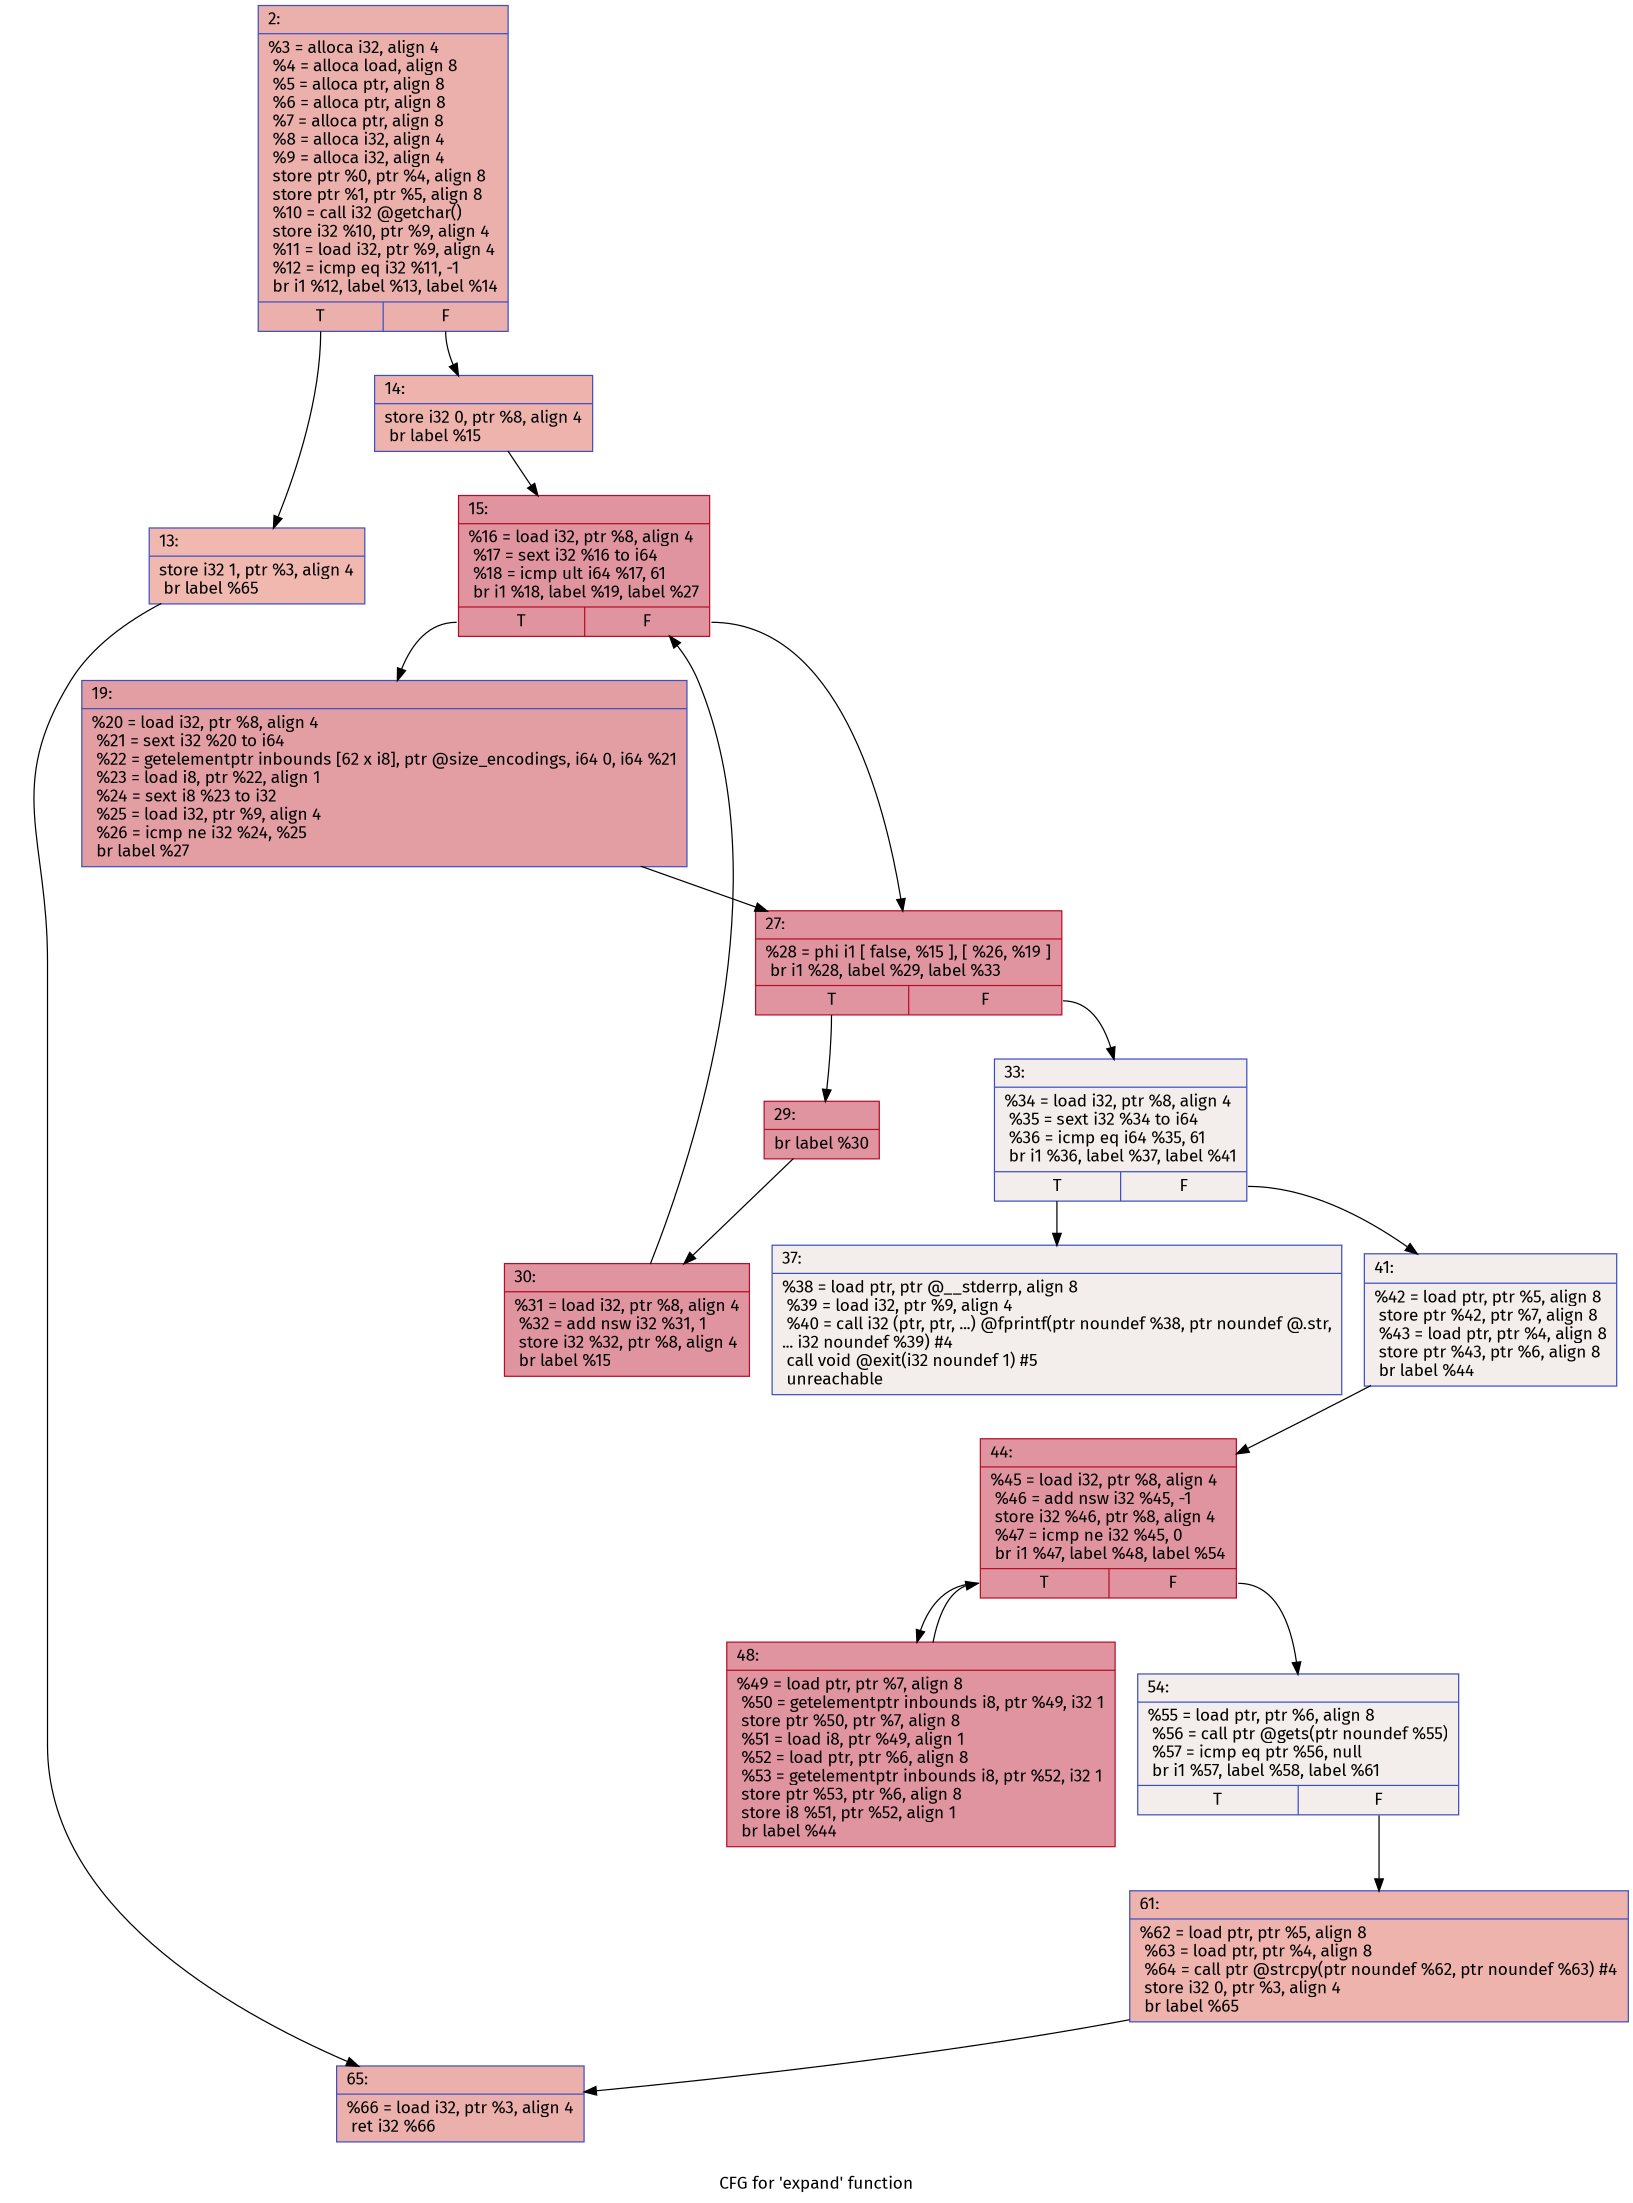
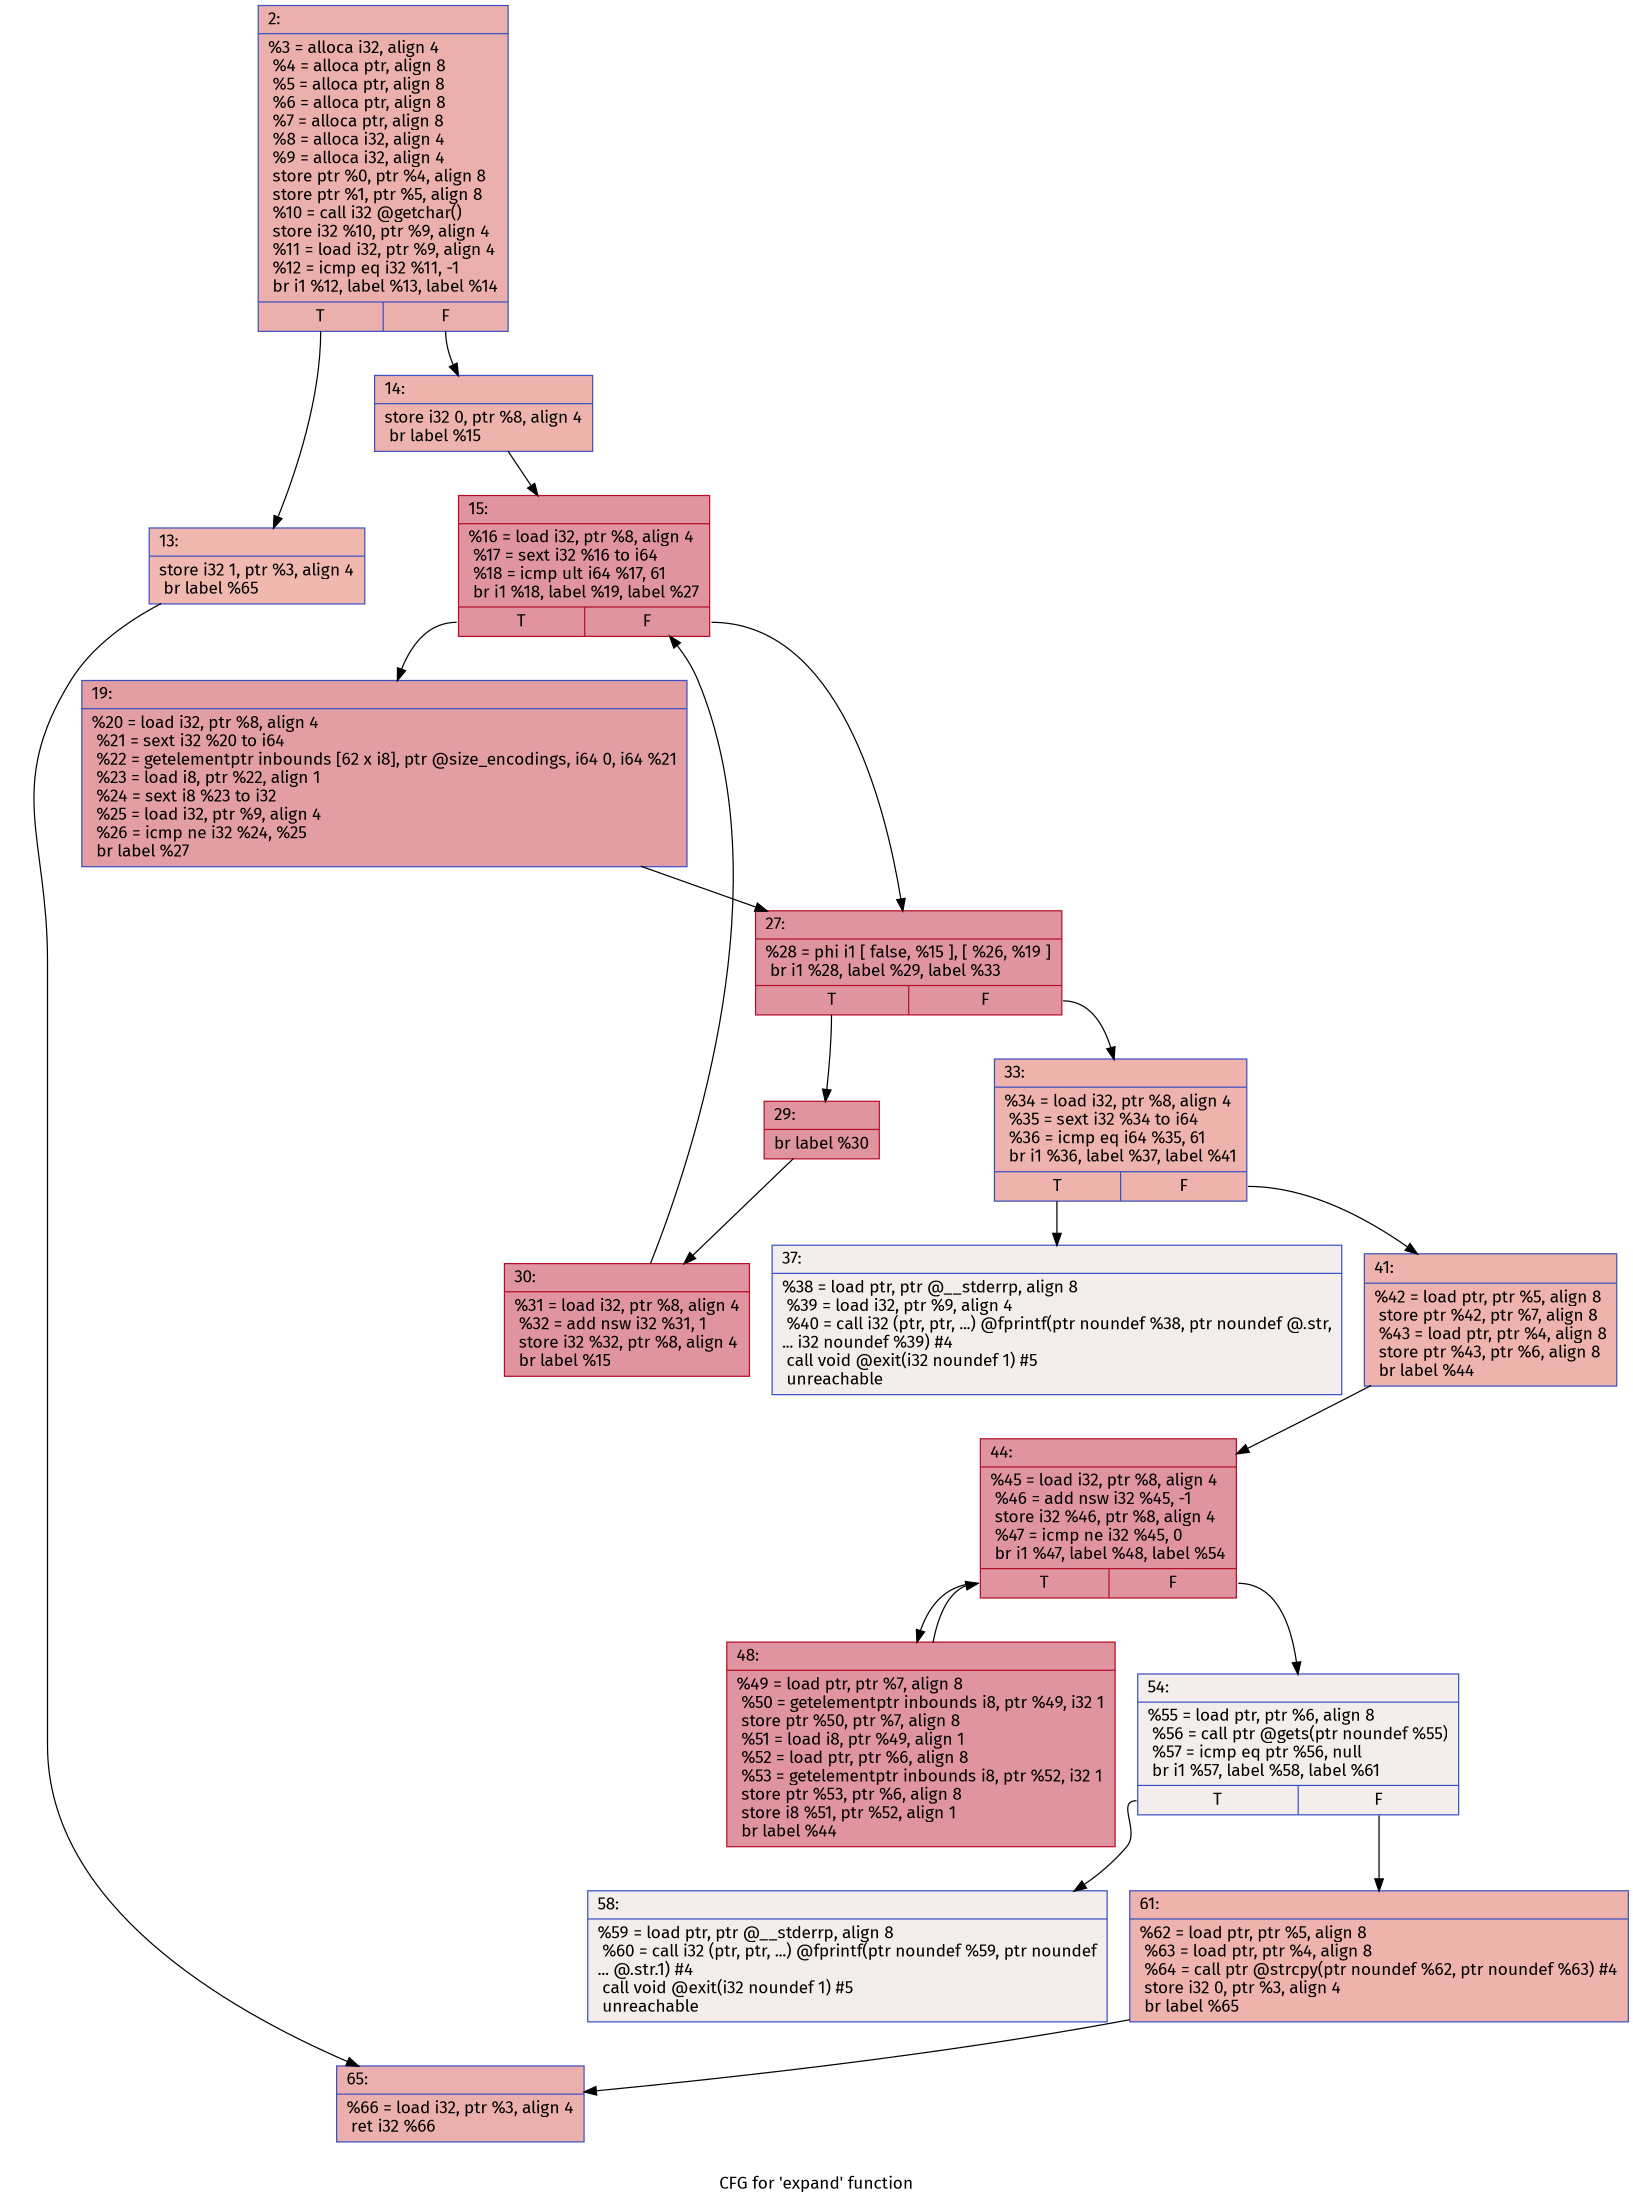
(363, 66) -> (357, 66)
(1121, 1130) -> (1121, 1130)
(1491, 1320) -> (1491, 1320)
none -> (847, 1956)
